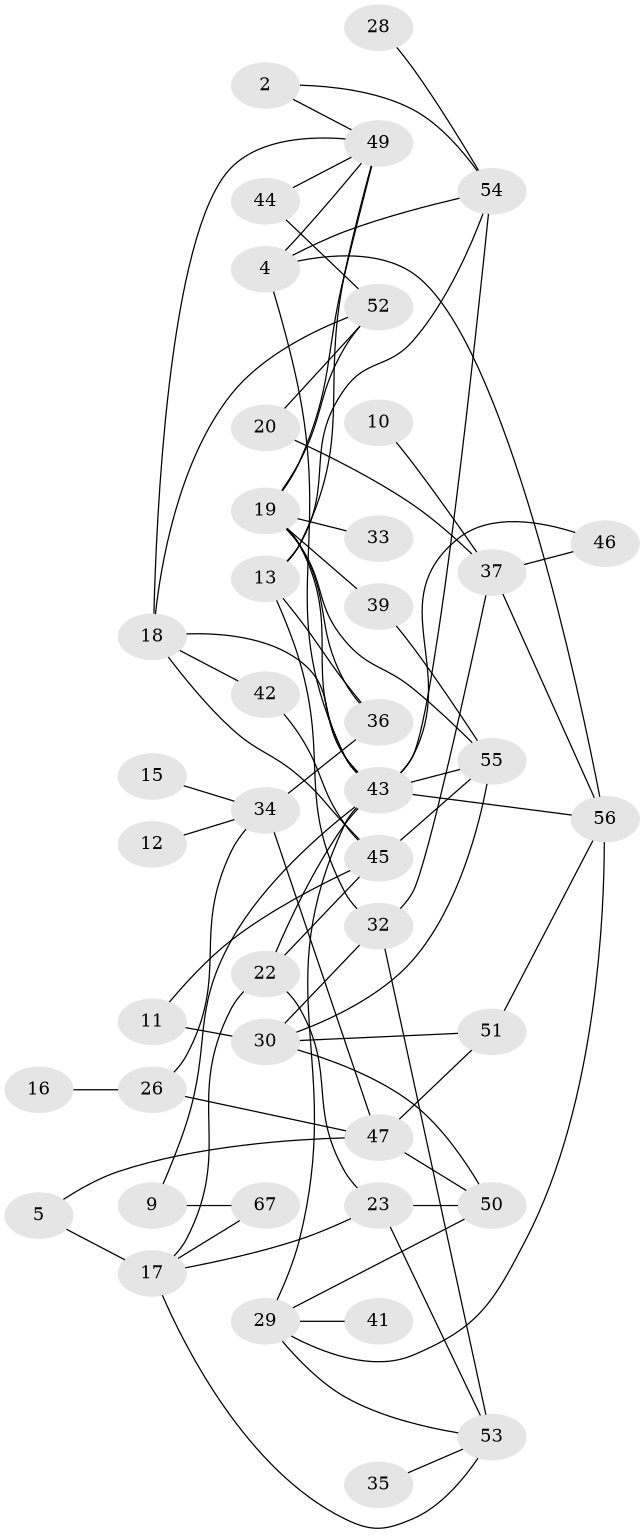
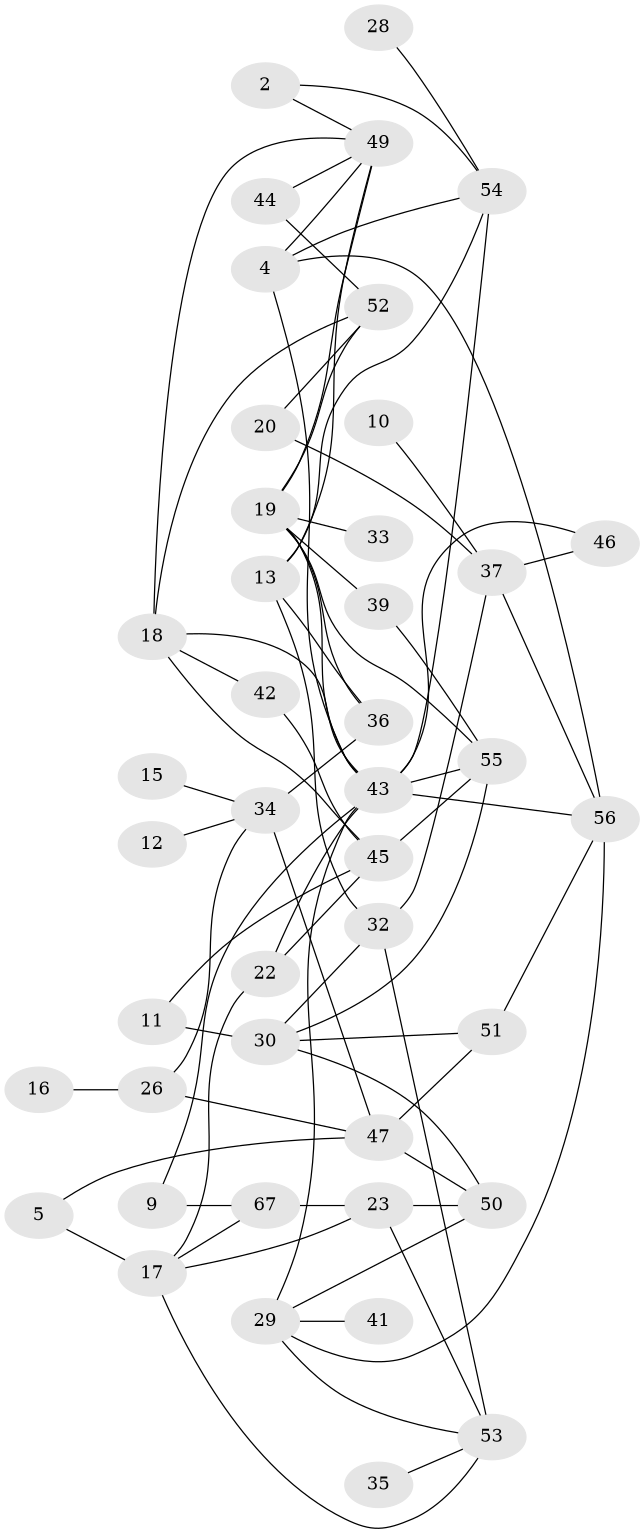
(322, 1090) -> (322, 1206)
